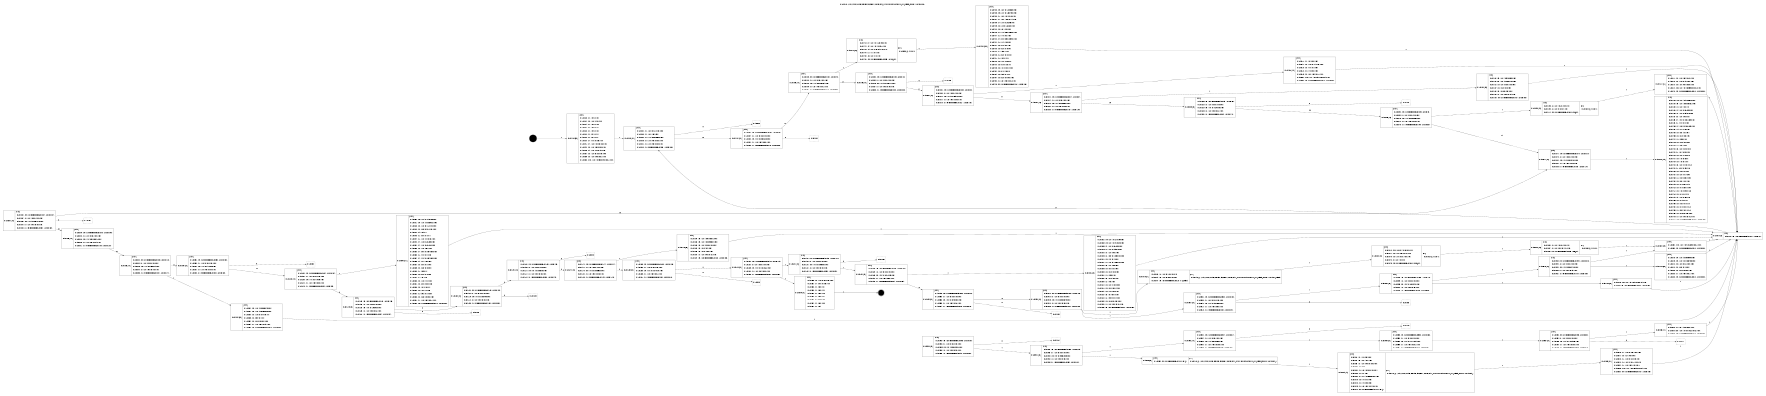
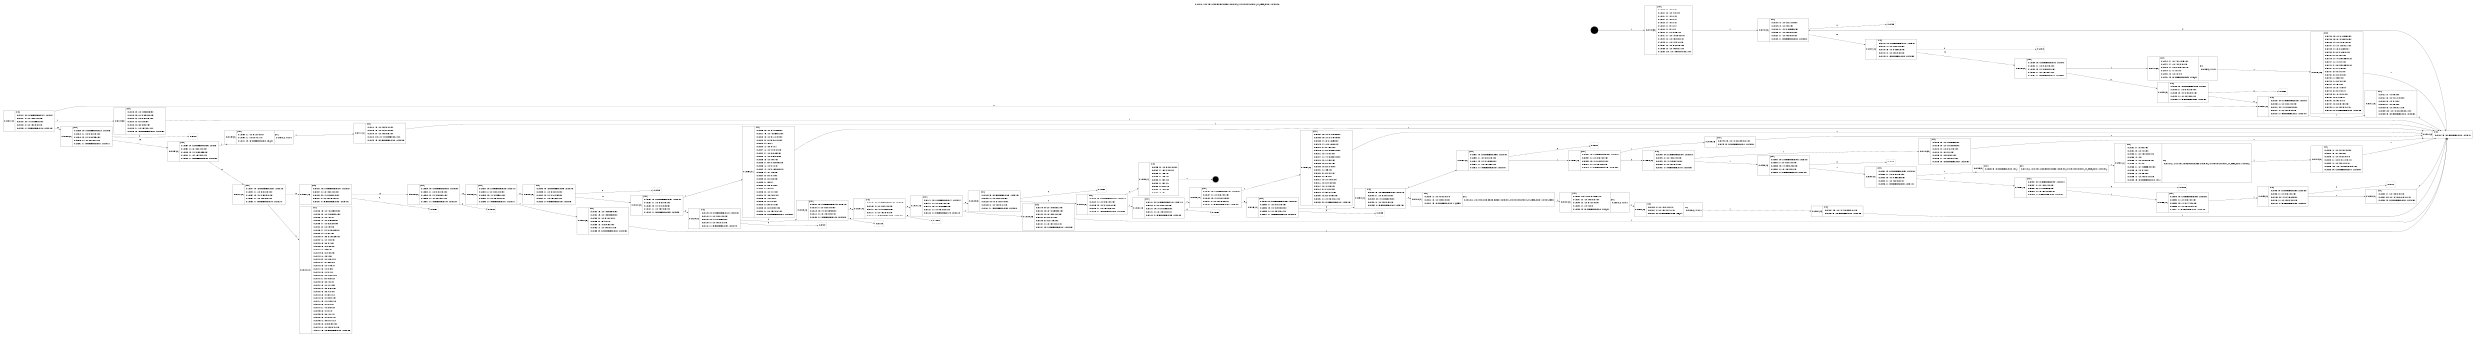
(1001, 99) -> (1155, 106)
none -> (491, 210)
(805, 214) -> (292, 195)
(1622, 256) -> (1726, 163)
